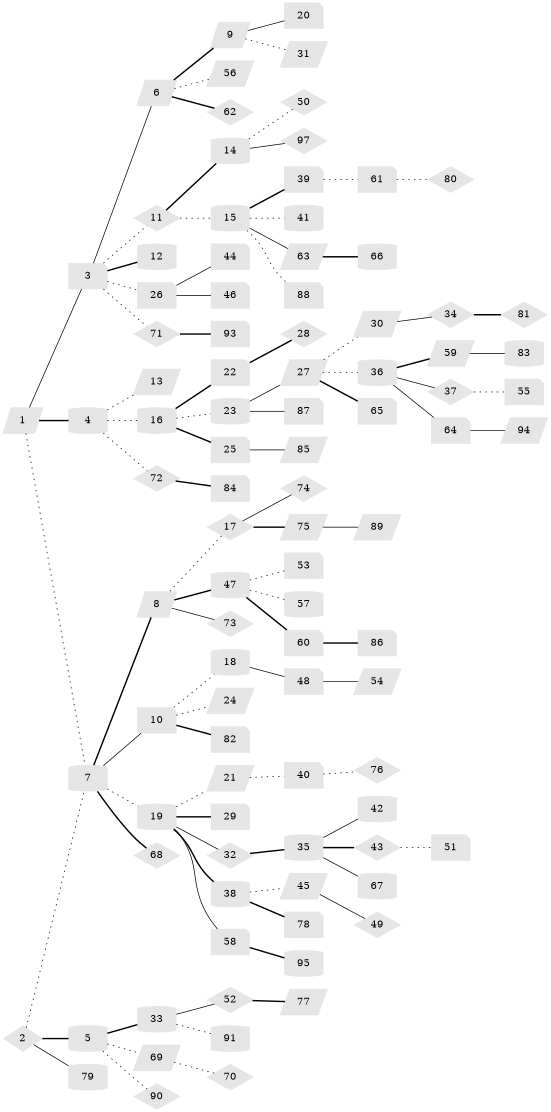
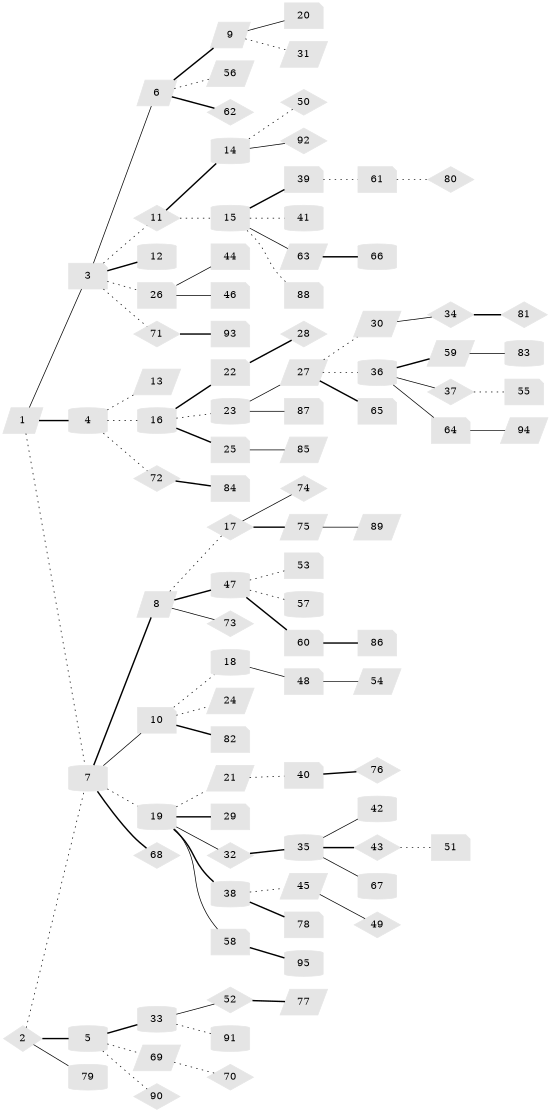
(304, 141) -> (304, 141)
(340, 773) -> (340, 773)
